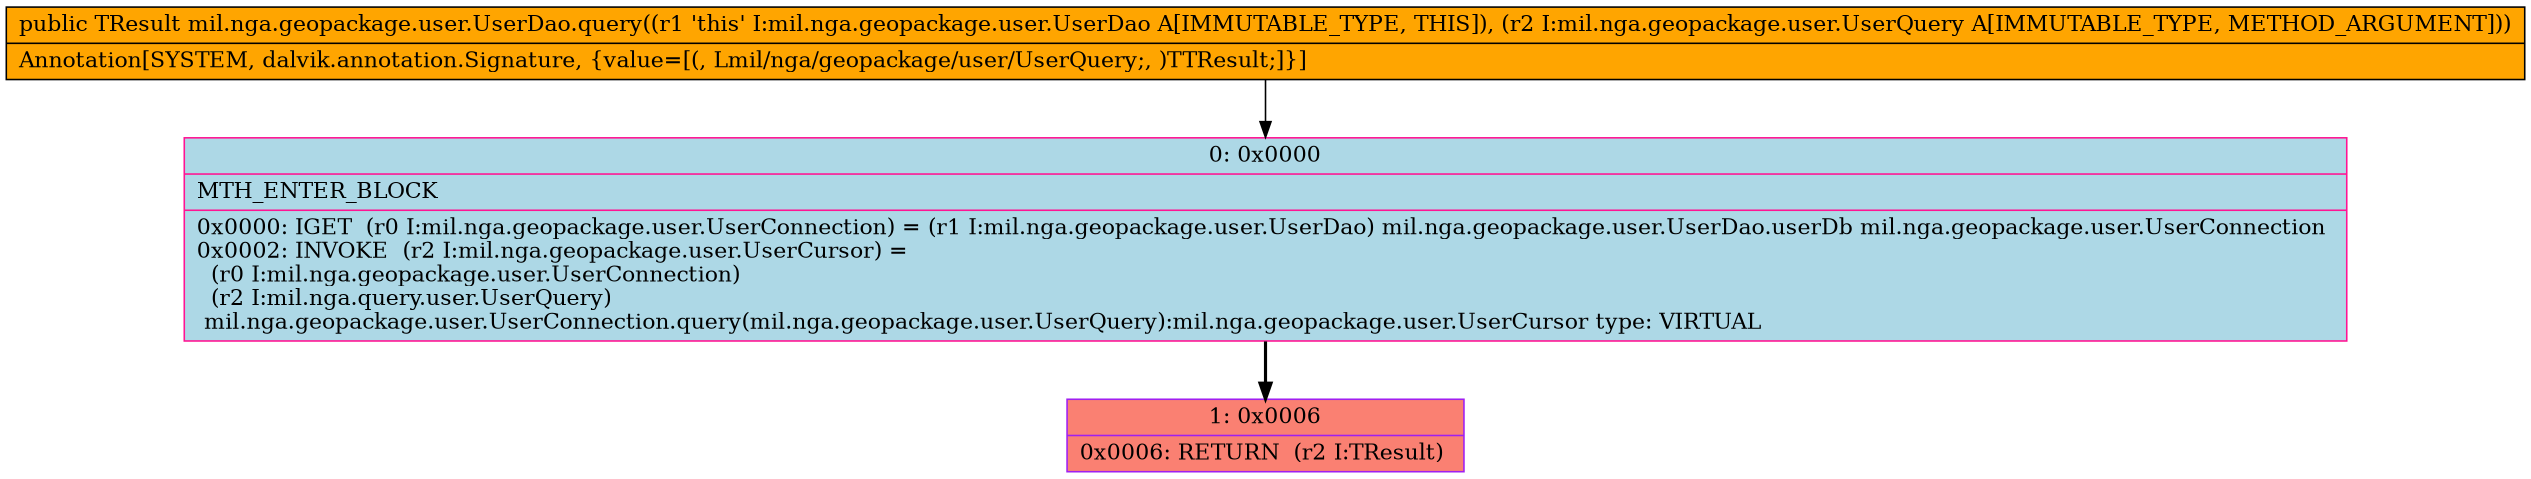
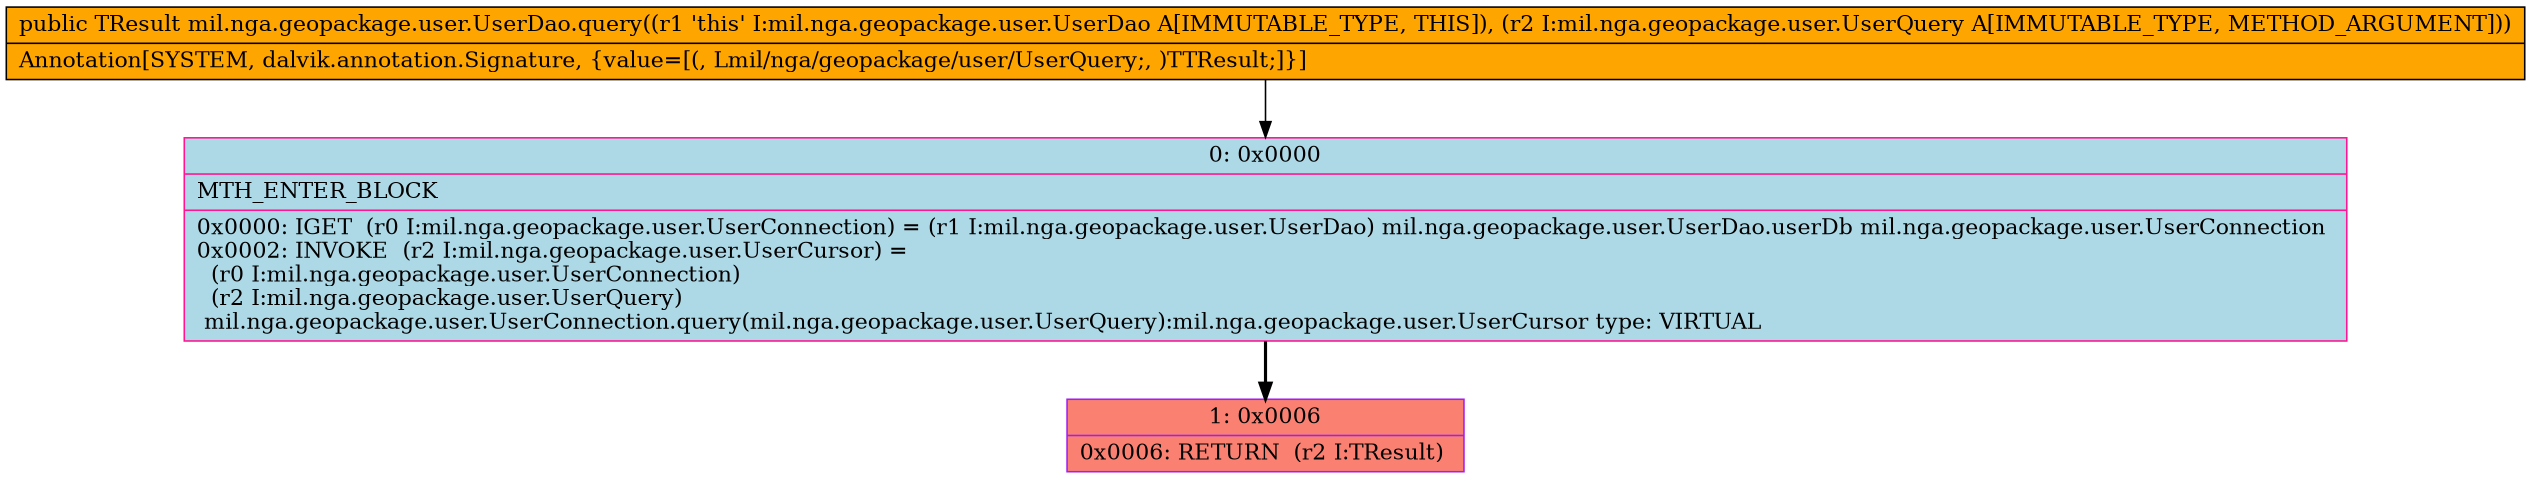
(405, 298) -> (440, 298)
